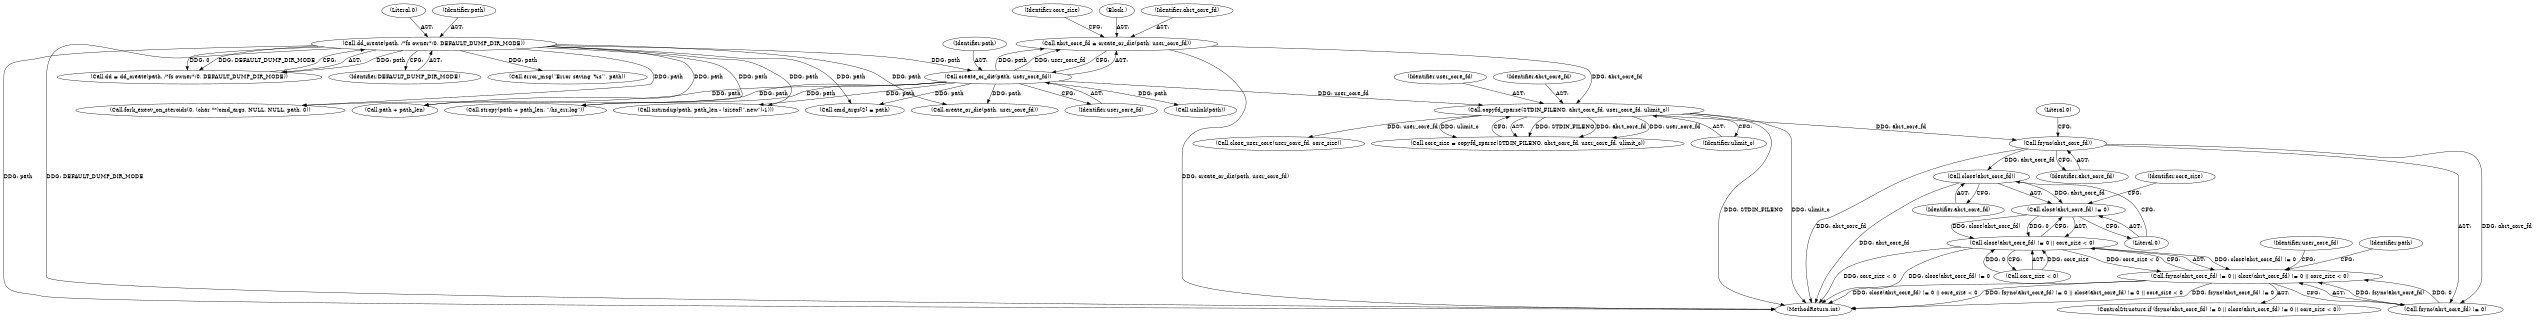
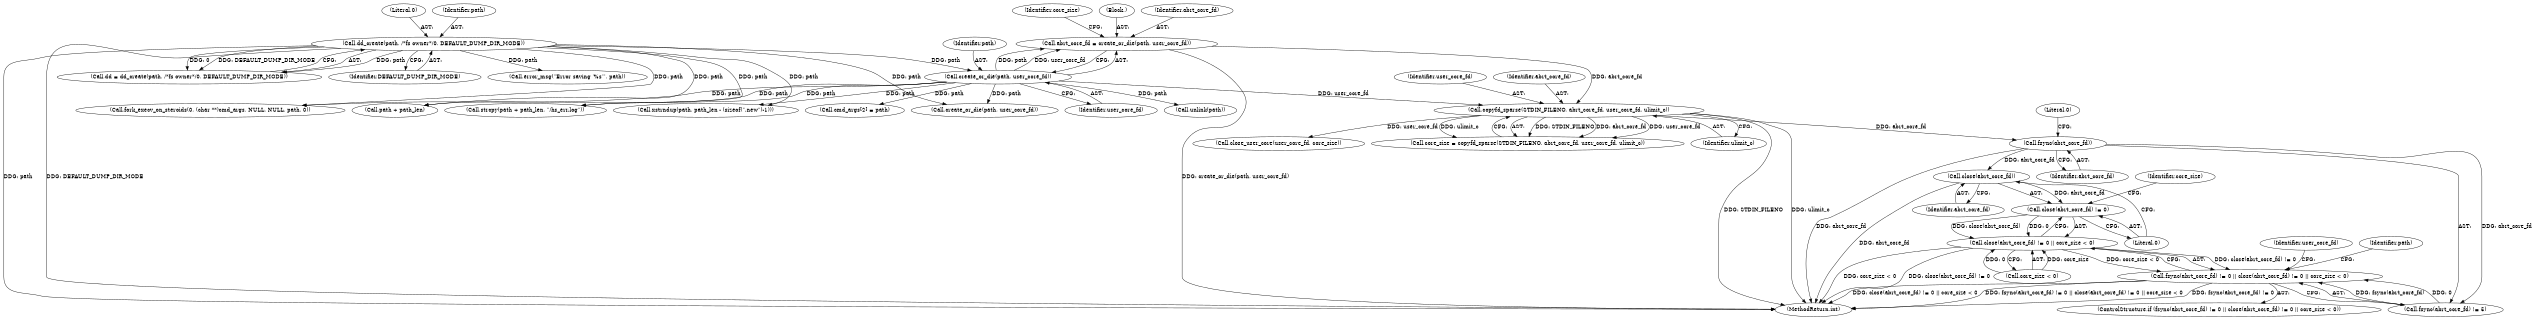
(705, 55) -> none
(2446, 310) -> (2446, 310)
